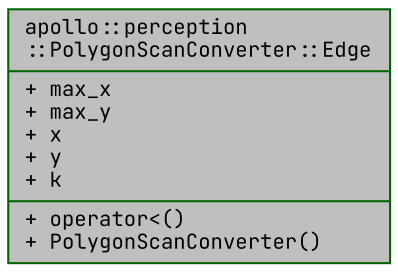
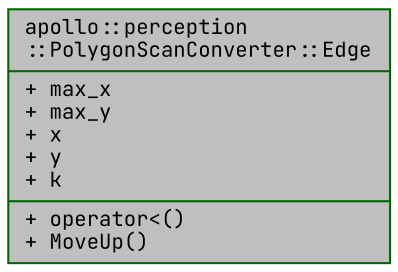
(174, 243) -> (88, 243)
